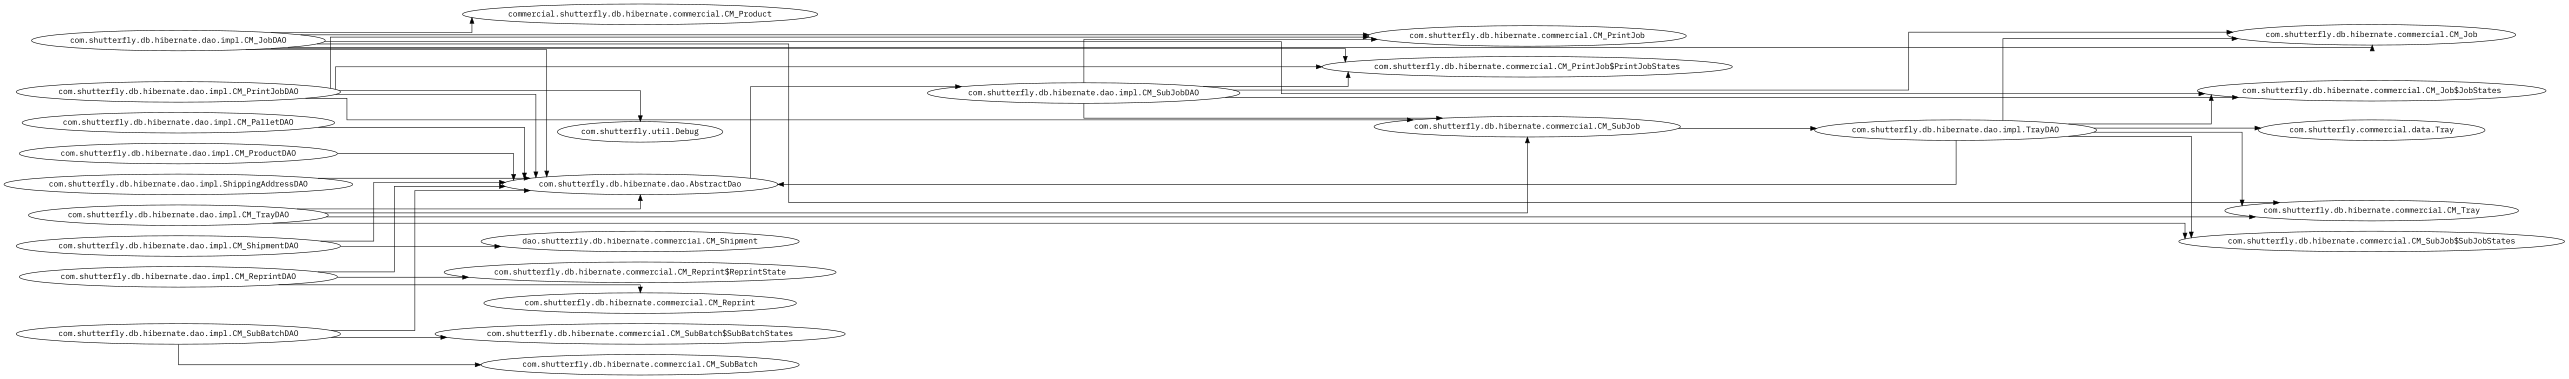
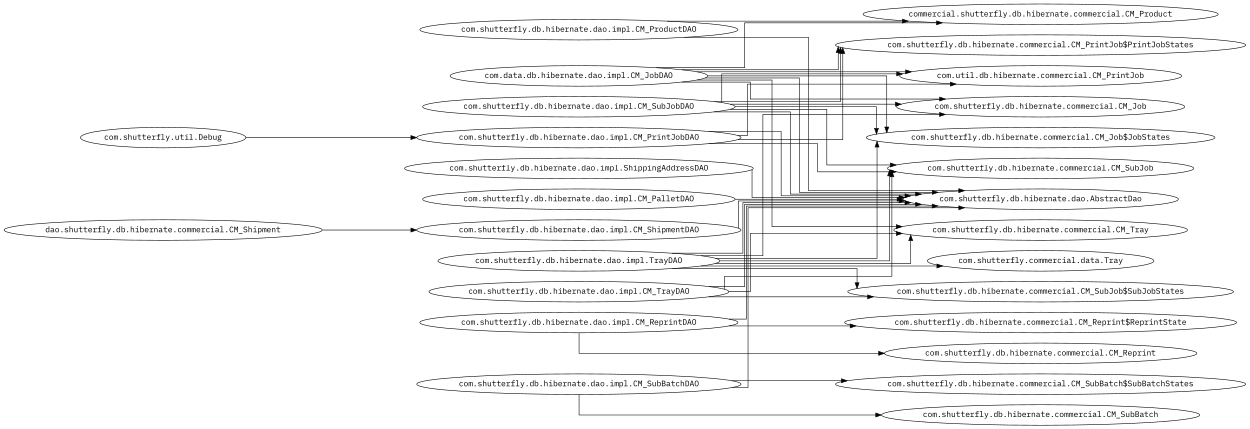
none -> (738, 21)
(1527, 36) -> (1041, 76)
(178, 41) -> (579, 76)
(807, 87) -> (790, 178)
(502, 91) -> (328, 138)
(1745, 128) -> (847, 261)
(422, 246) -> (367, 230)
